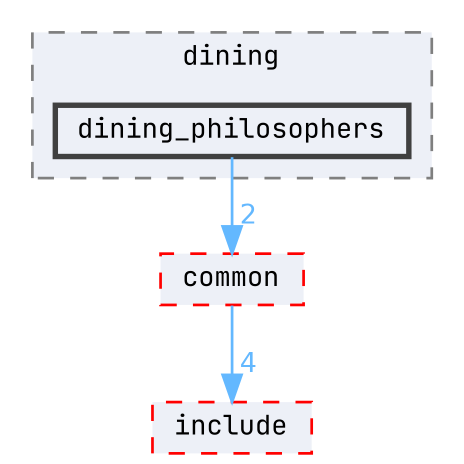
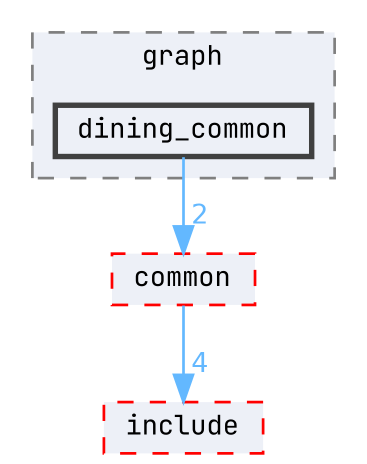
(232, 58) -> (184, 58)
(232, 131) -> (184, 131)
